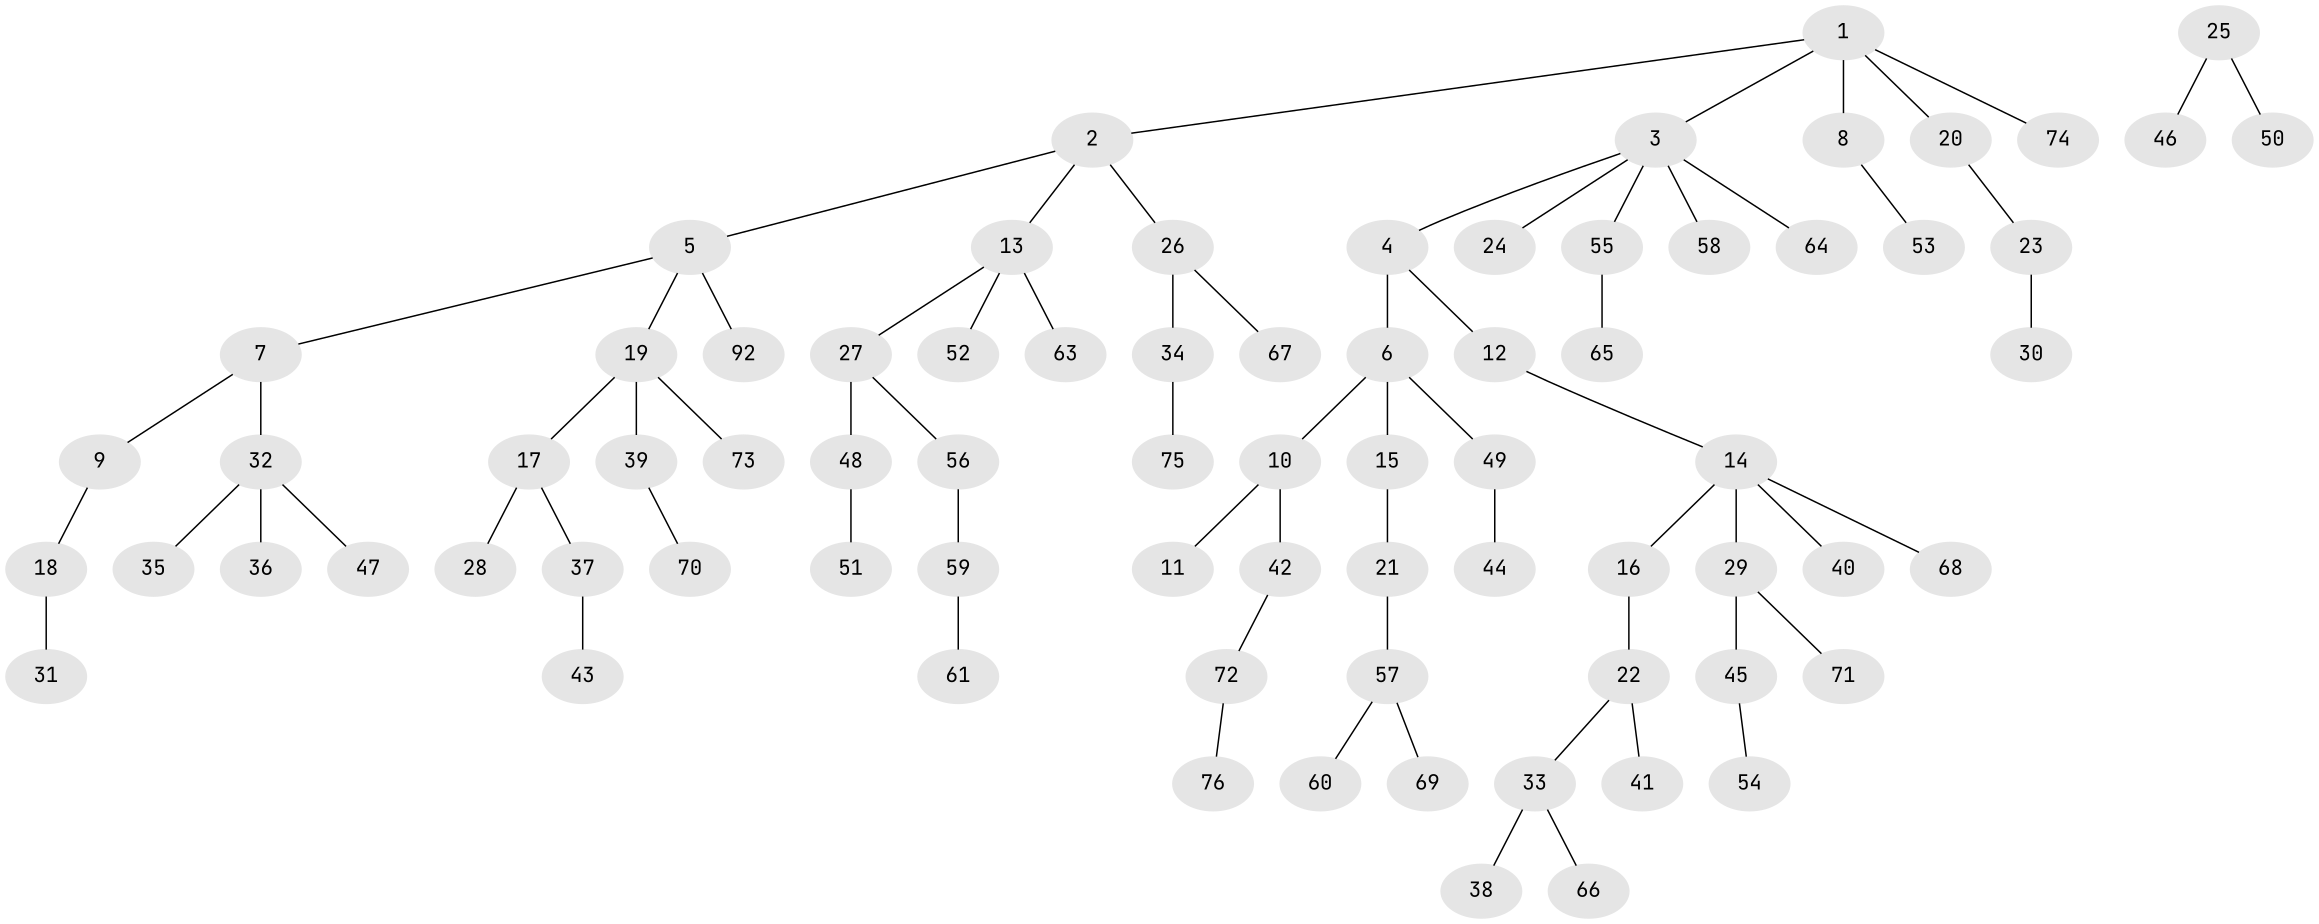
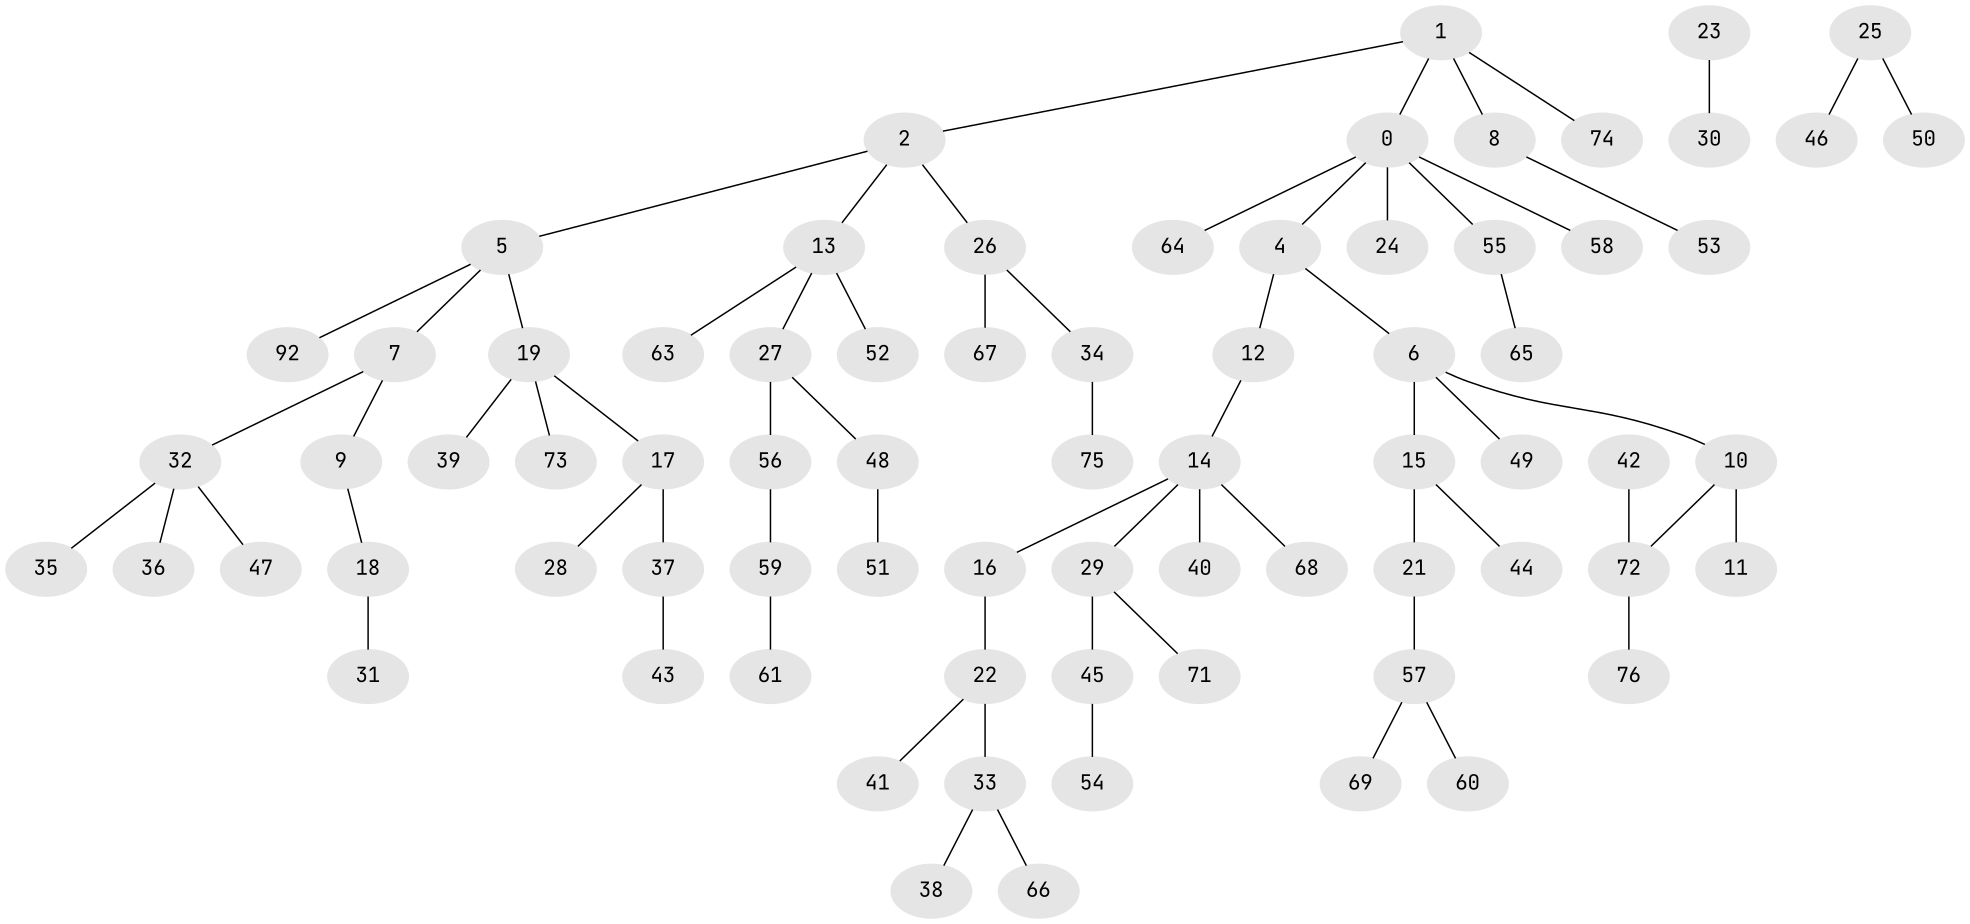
(1656, 140) -> (1387, 140)
(1951, 140) -> none
(1280, 516) -> (1683, 515)
(1495, 516) -> (1468, 515)
(690, 569) -> none
